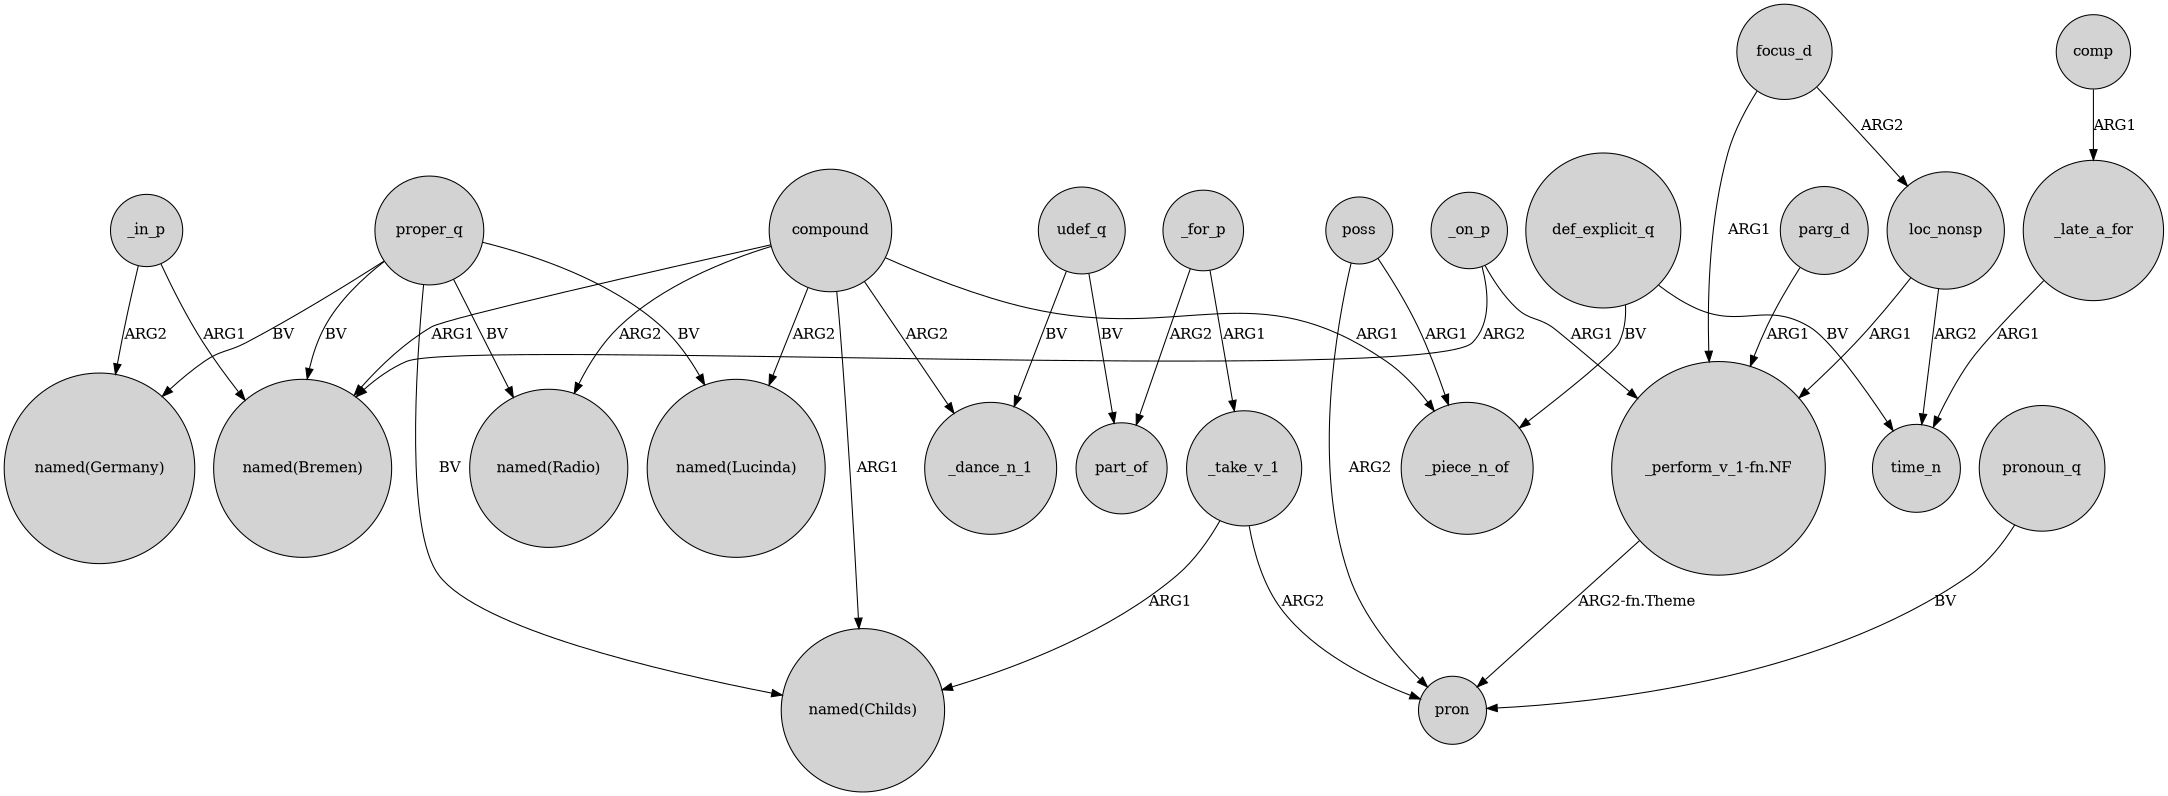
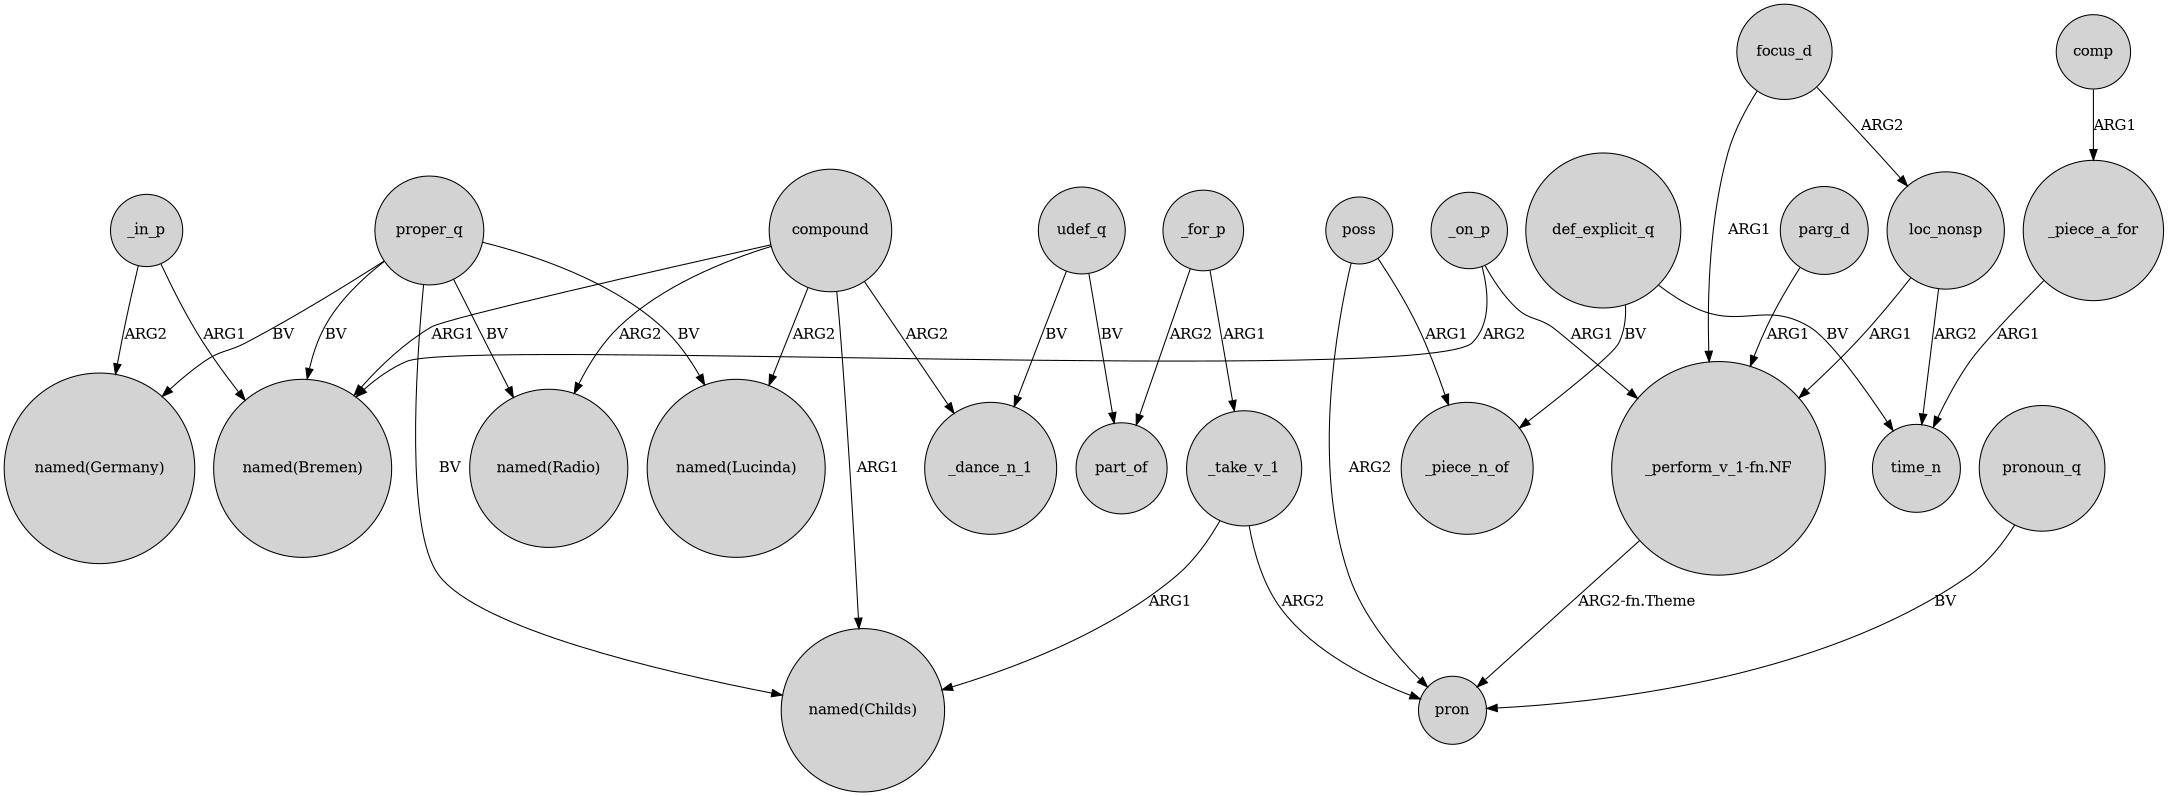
(2093, 230) -> (2093, 230)
(1165, 317) -> none
